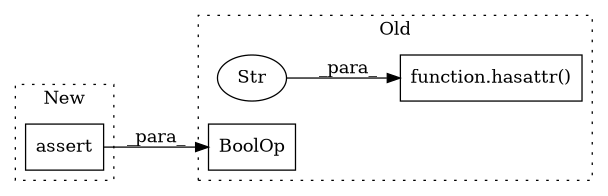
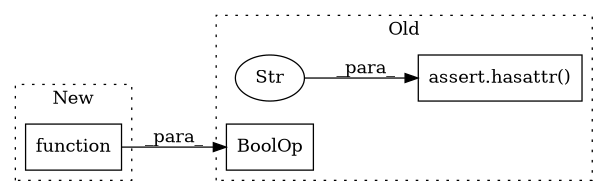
(491, 78) -> (500, 78)
(65, 147) -> (74, 147)
